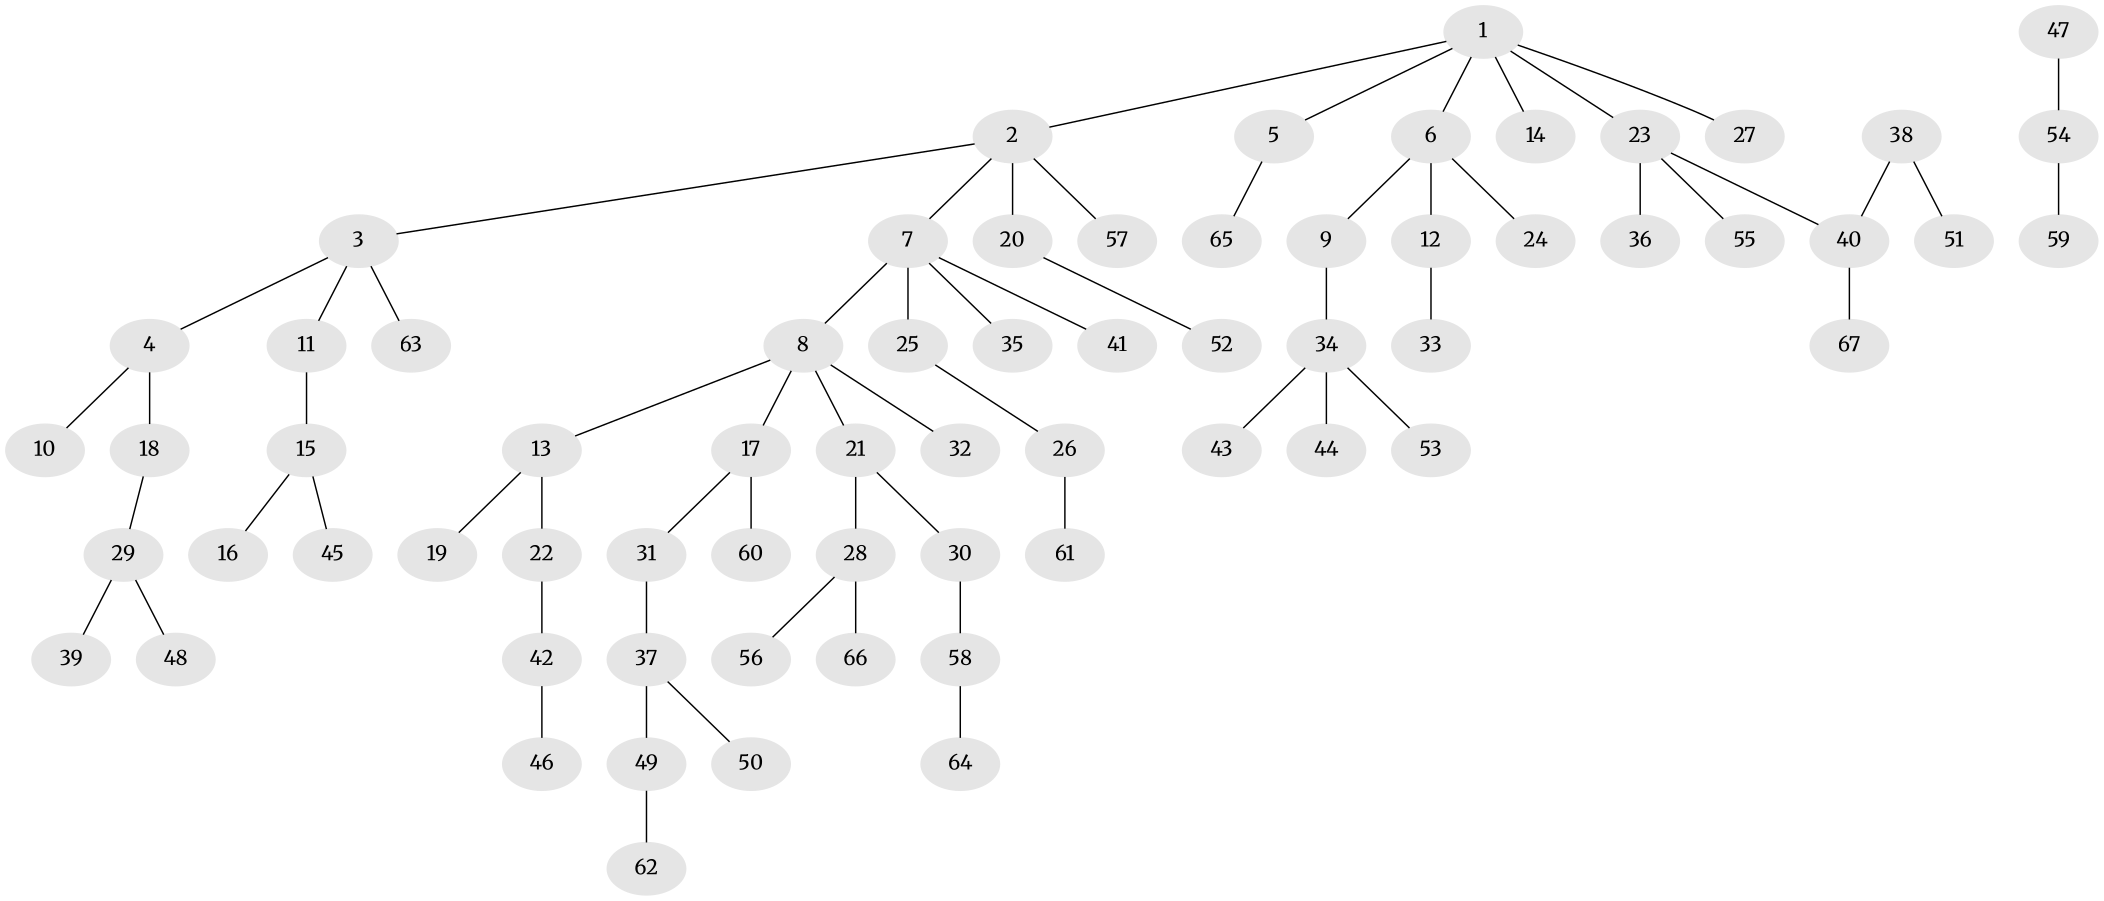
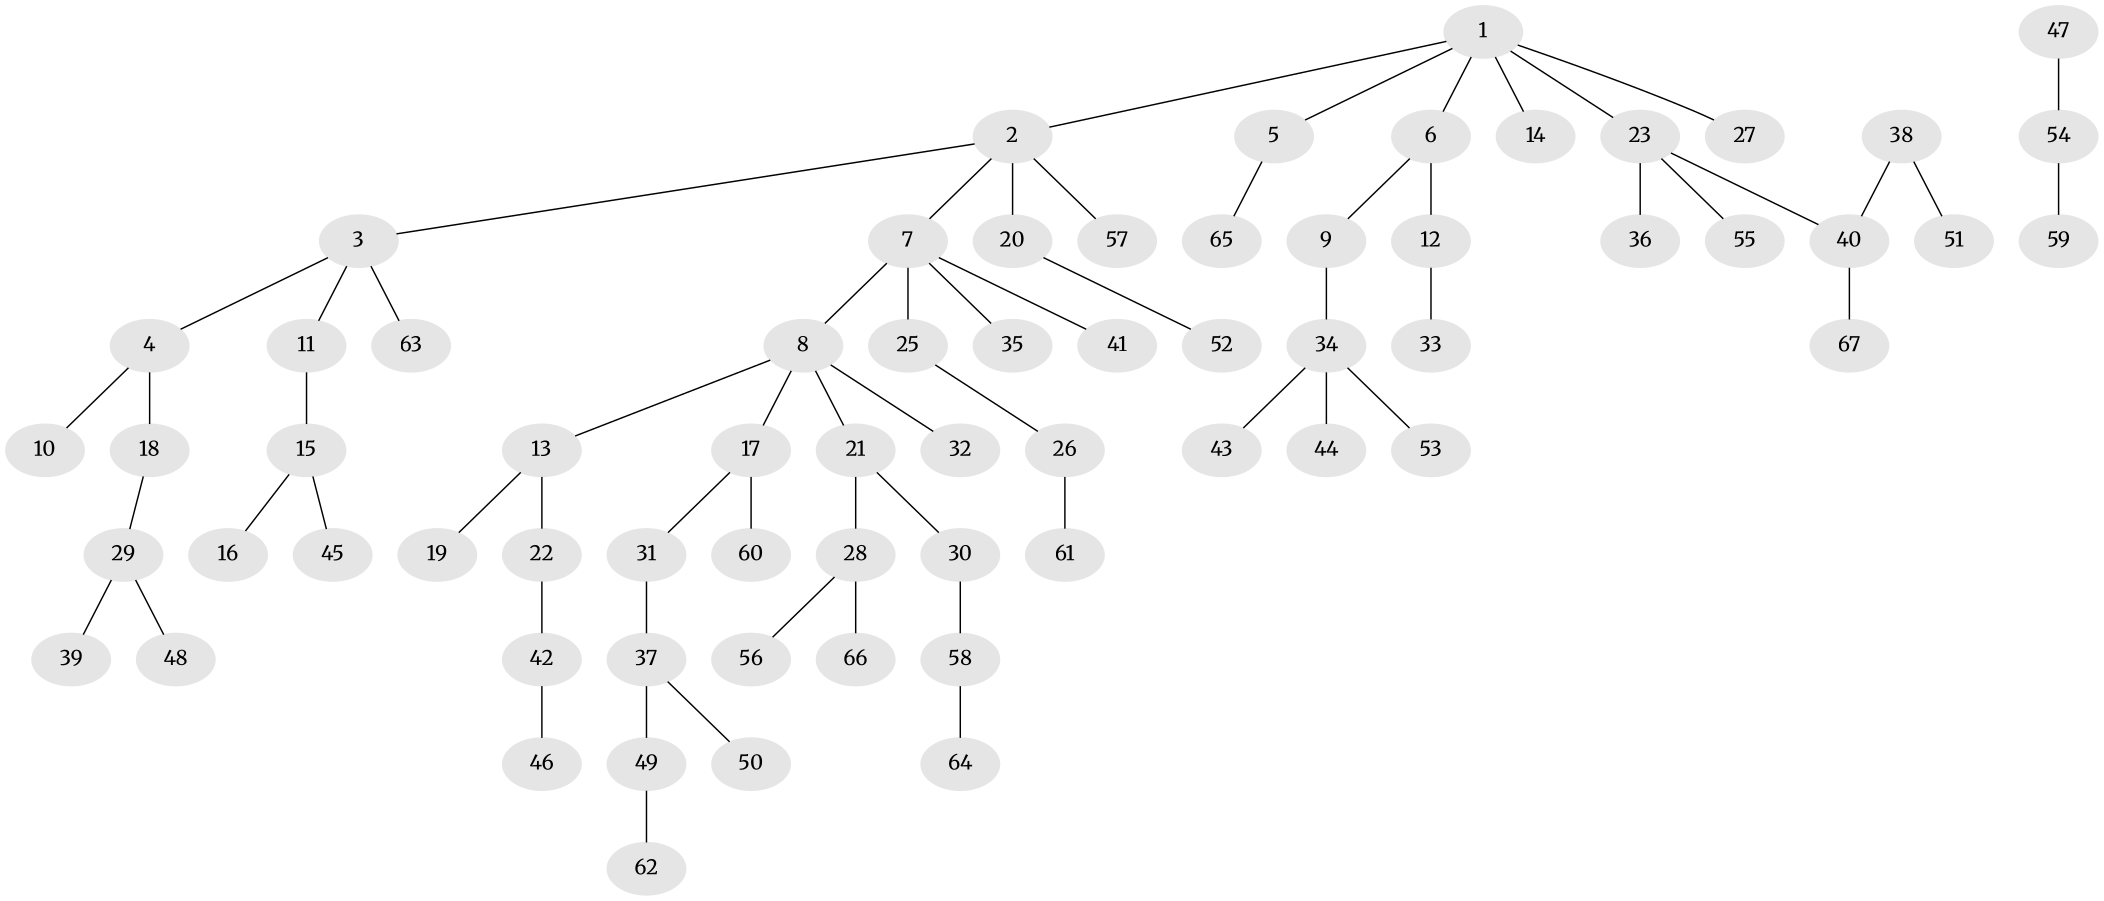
(1536, 241) -> none
